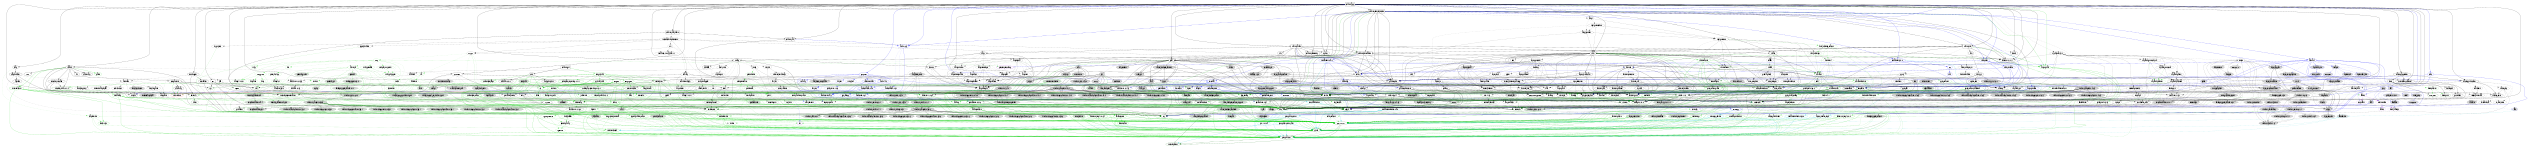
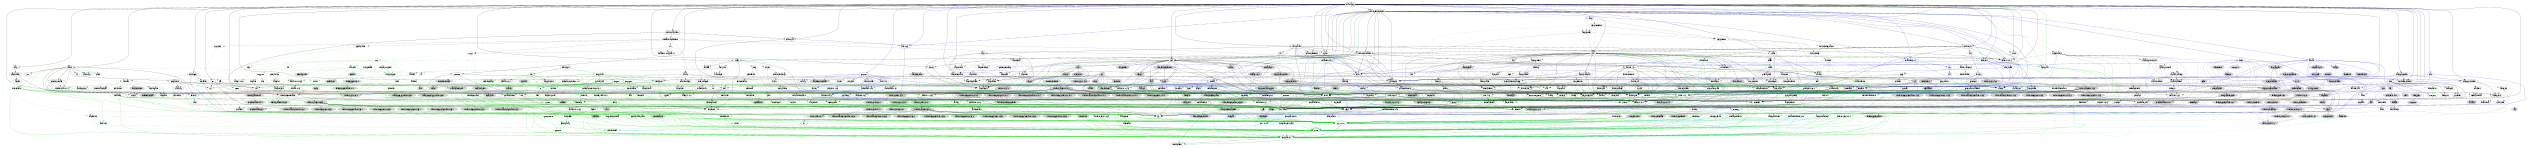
(2176, 74) -> (2176, 74)
